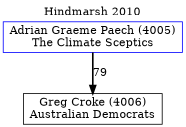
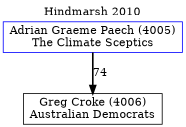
(100, 73) -> (100, 73)
